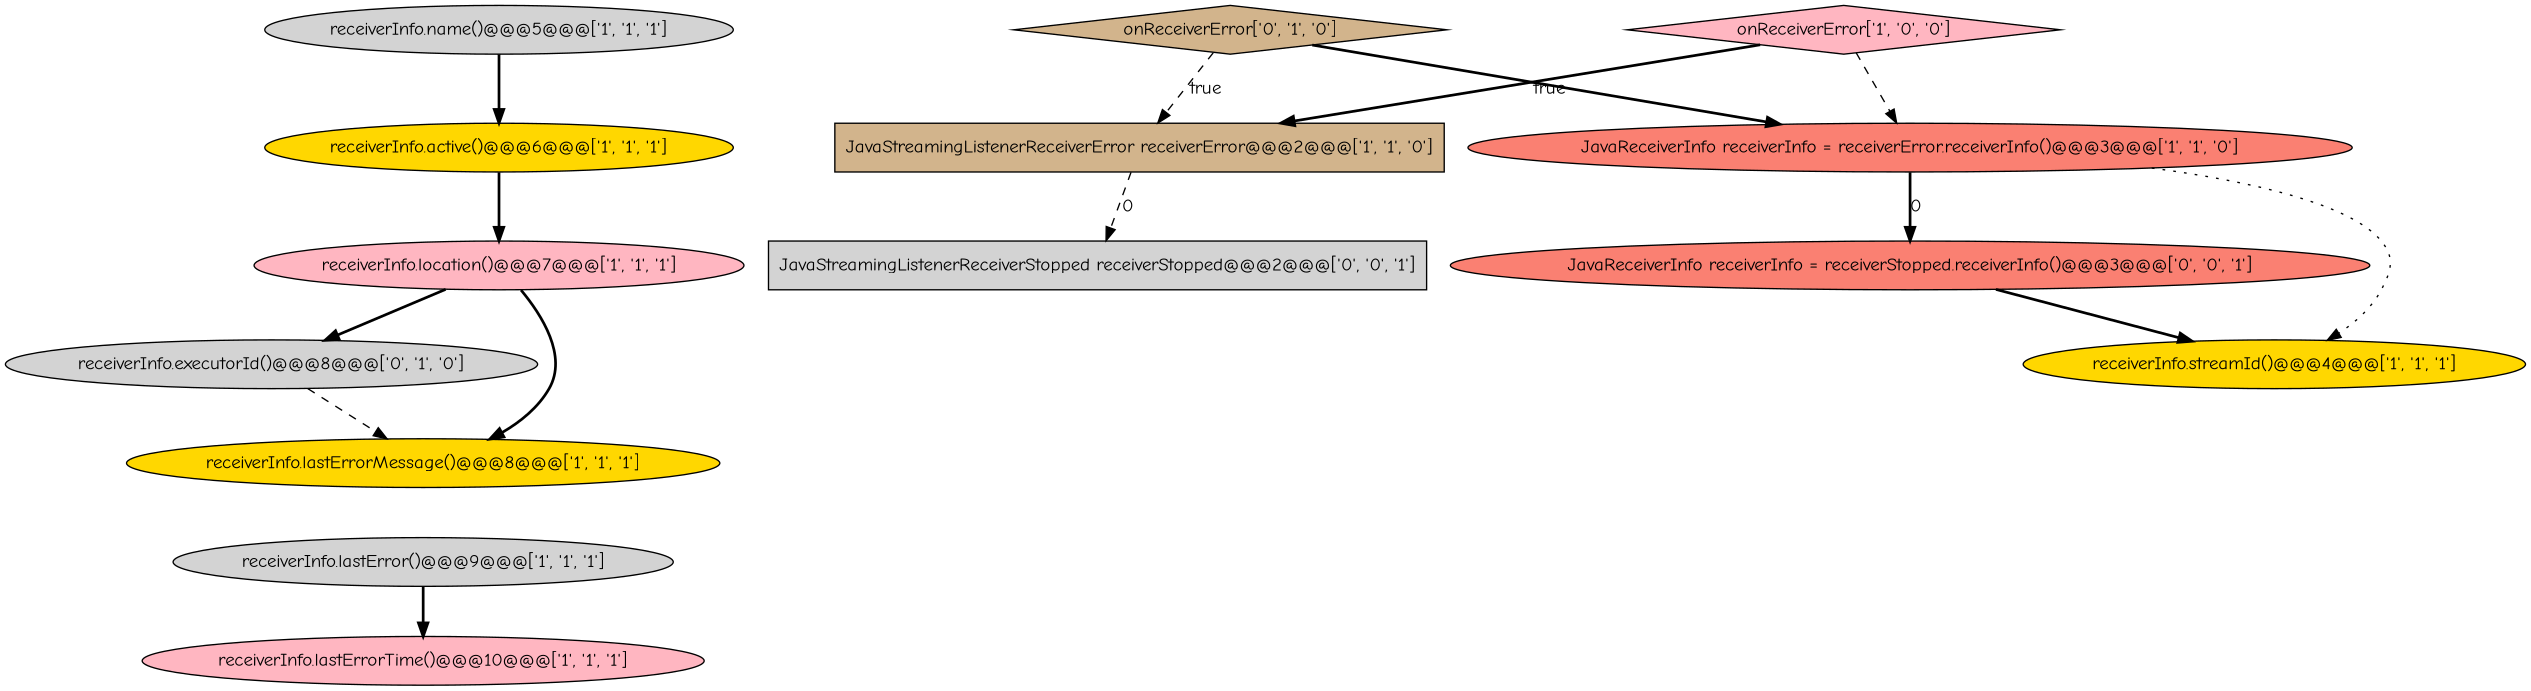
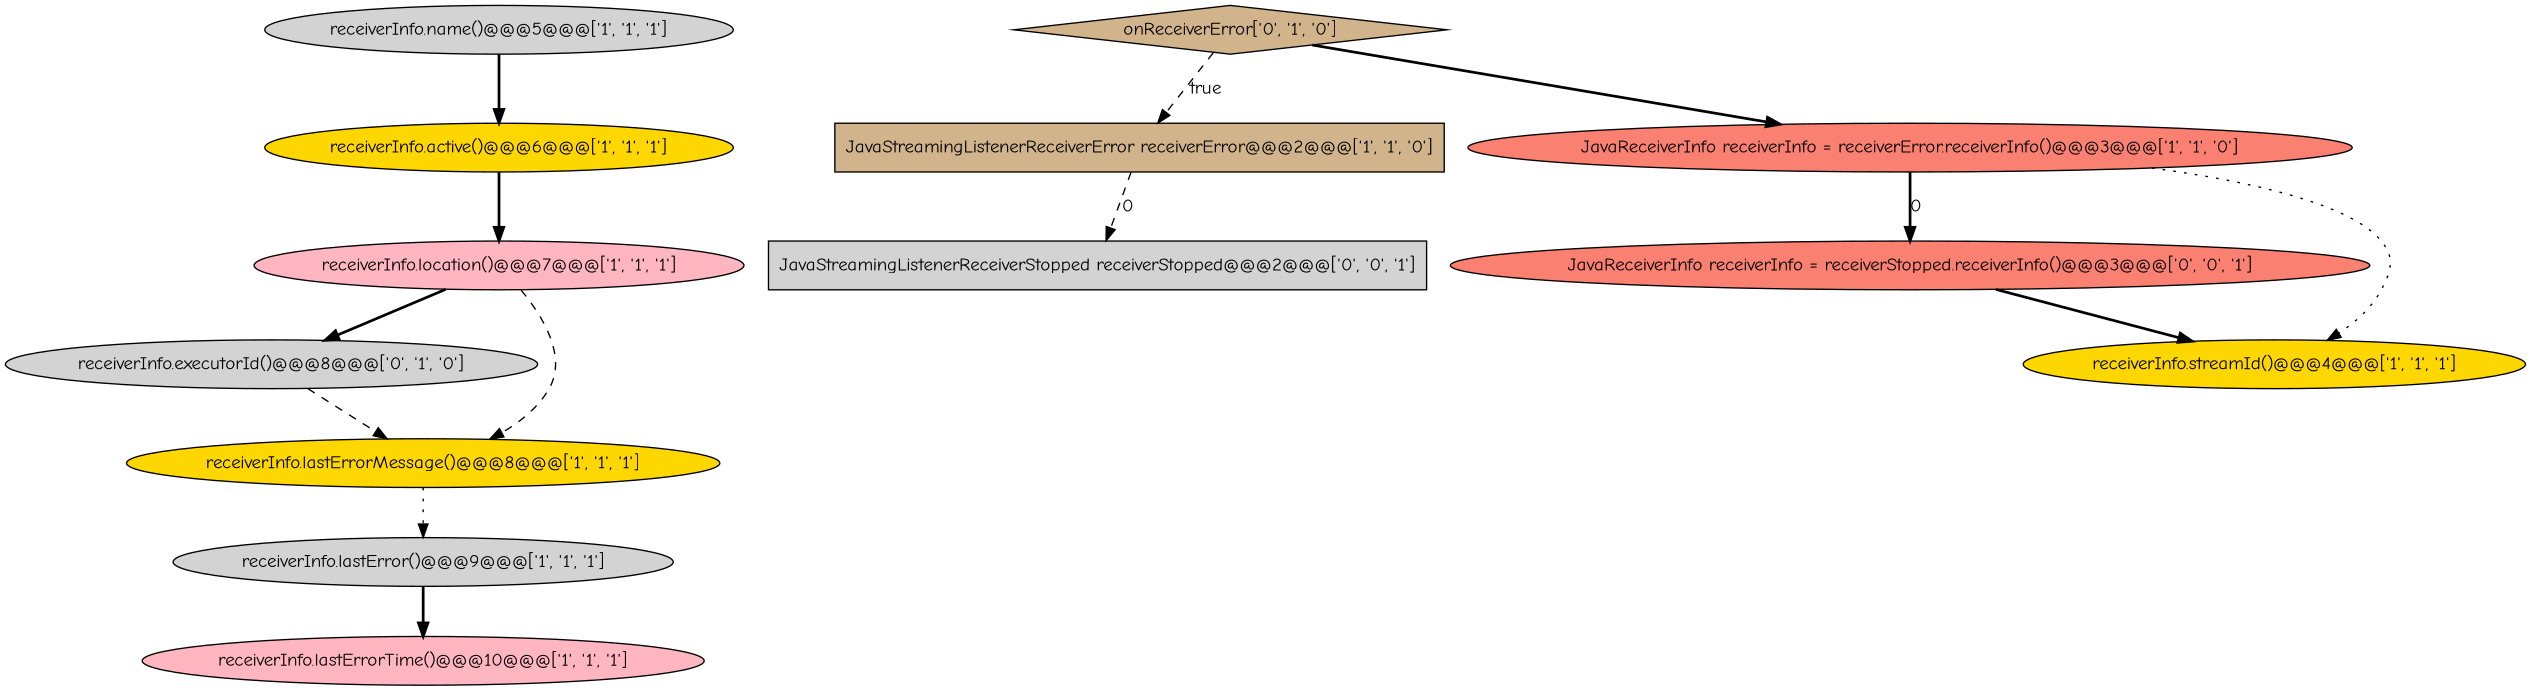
(1844, 30) -> none
(555, 368) -> (555, 368)
none -> (423, 506)
